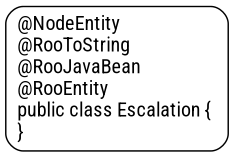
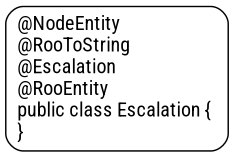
(82, 67) -> (69, 67)
